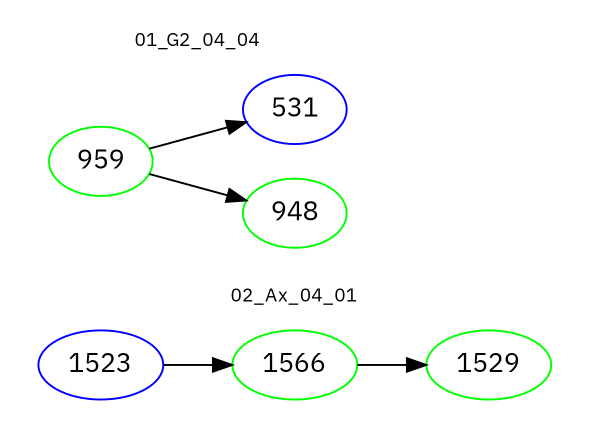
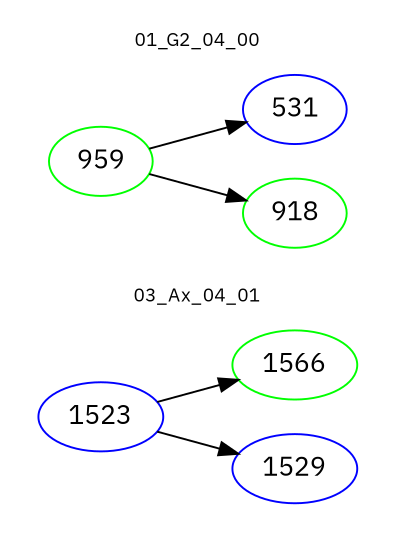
(198, 41) -> (198, 41)
(295, 213) -> (295, 213)
(295, 297) -> (198, 297)
(382, 365) -> (189, 440)
(489, 365) -> (295, 469)
